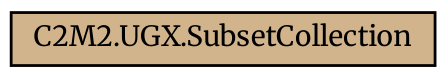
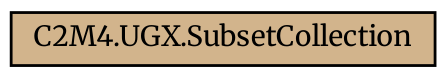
(223, 39) -> (223, 39)
